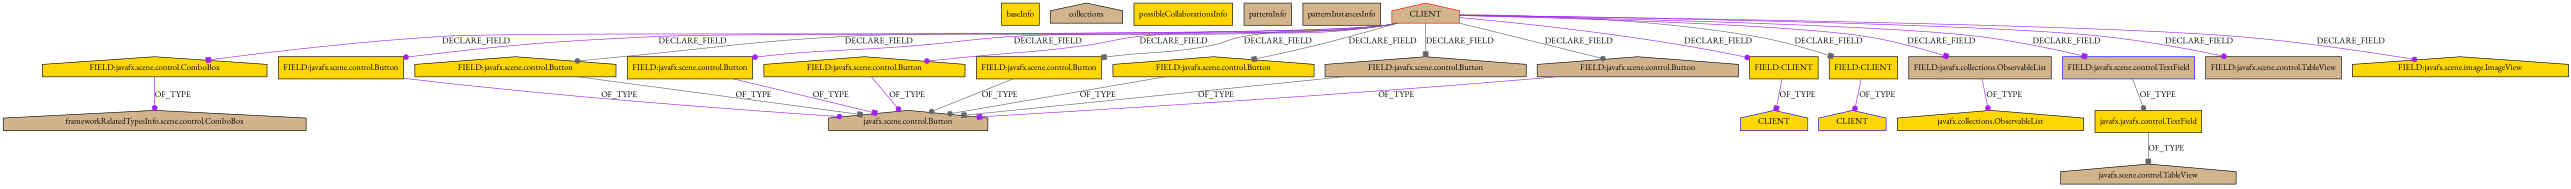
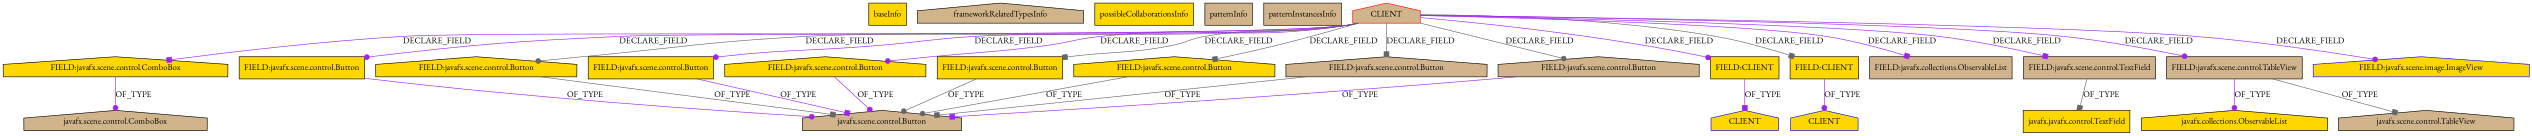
(1086, 14) -> (1000, 14)
(2129, 68) -> (2090, 68)
(2460, 68) -> (2421, 68)
(1985, 92) -> (2234, 92)
(2138, 92) -> (2084, 92)
(155, 121) -> (116, 121)
(2148, 145) -> (2332, 95)
